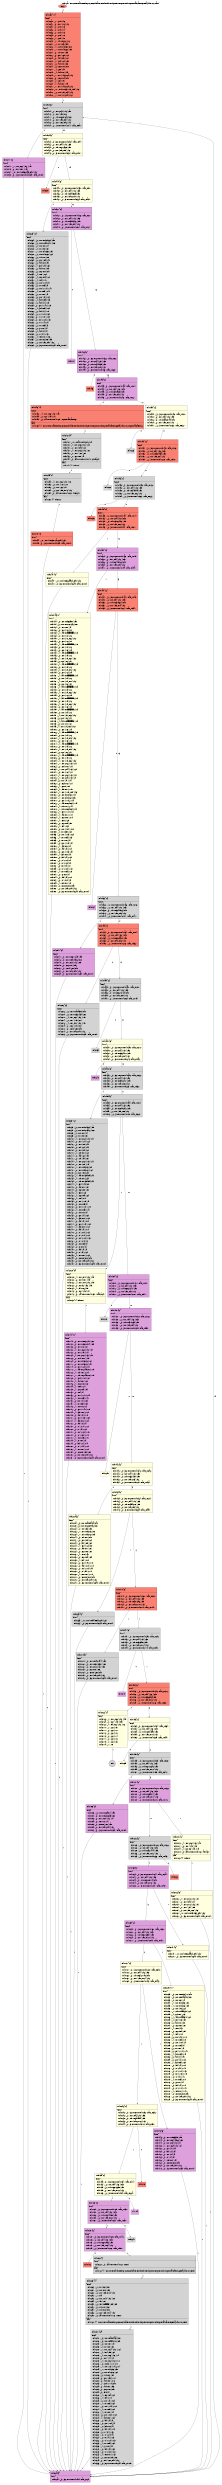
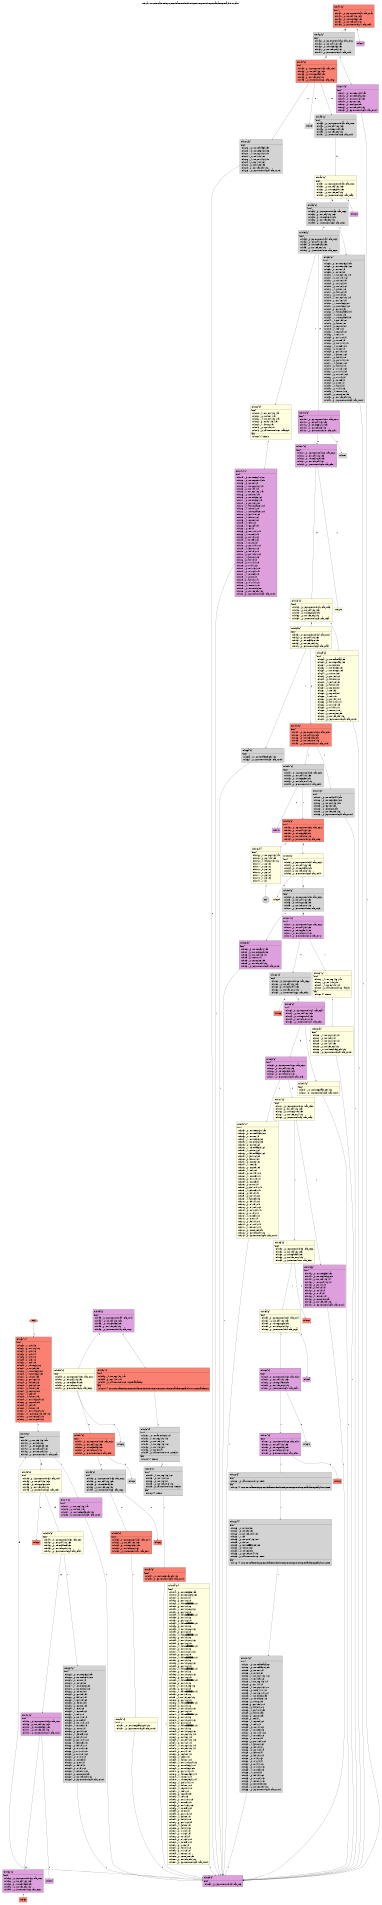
(107, 375) -> none
(117, 559) -> none
(106, 1024) -> (312, 103)
